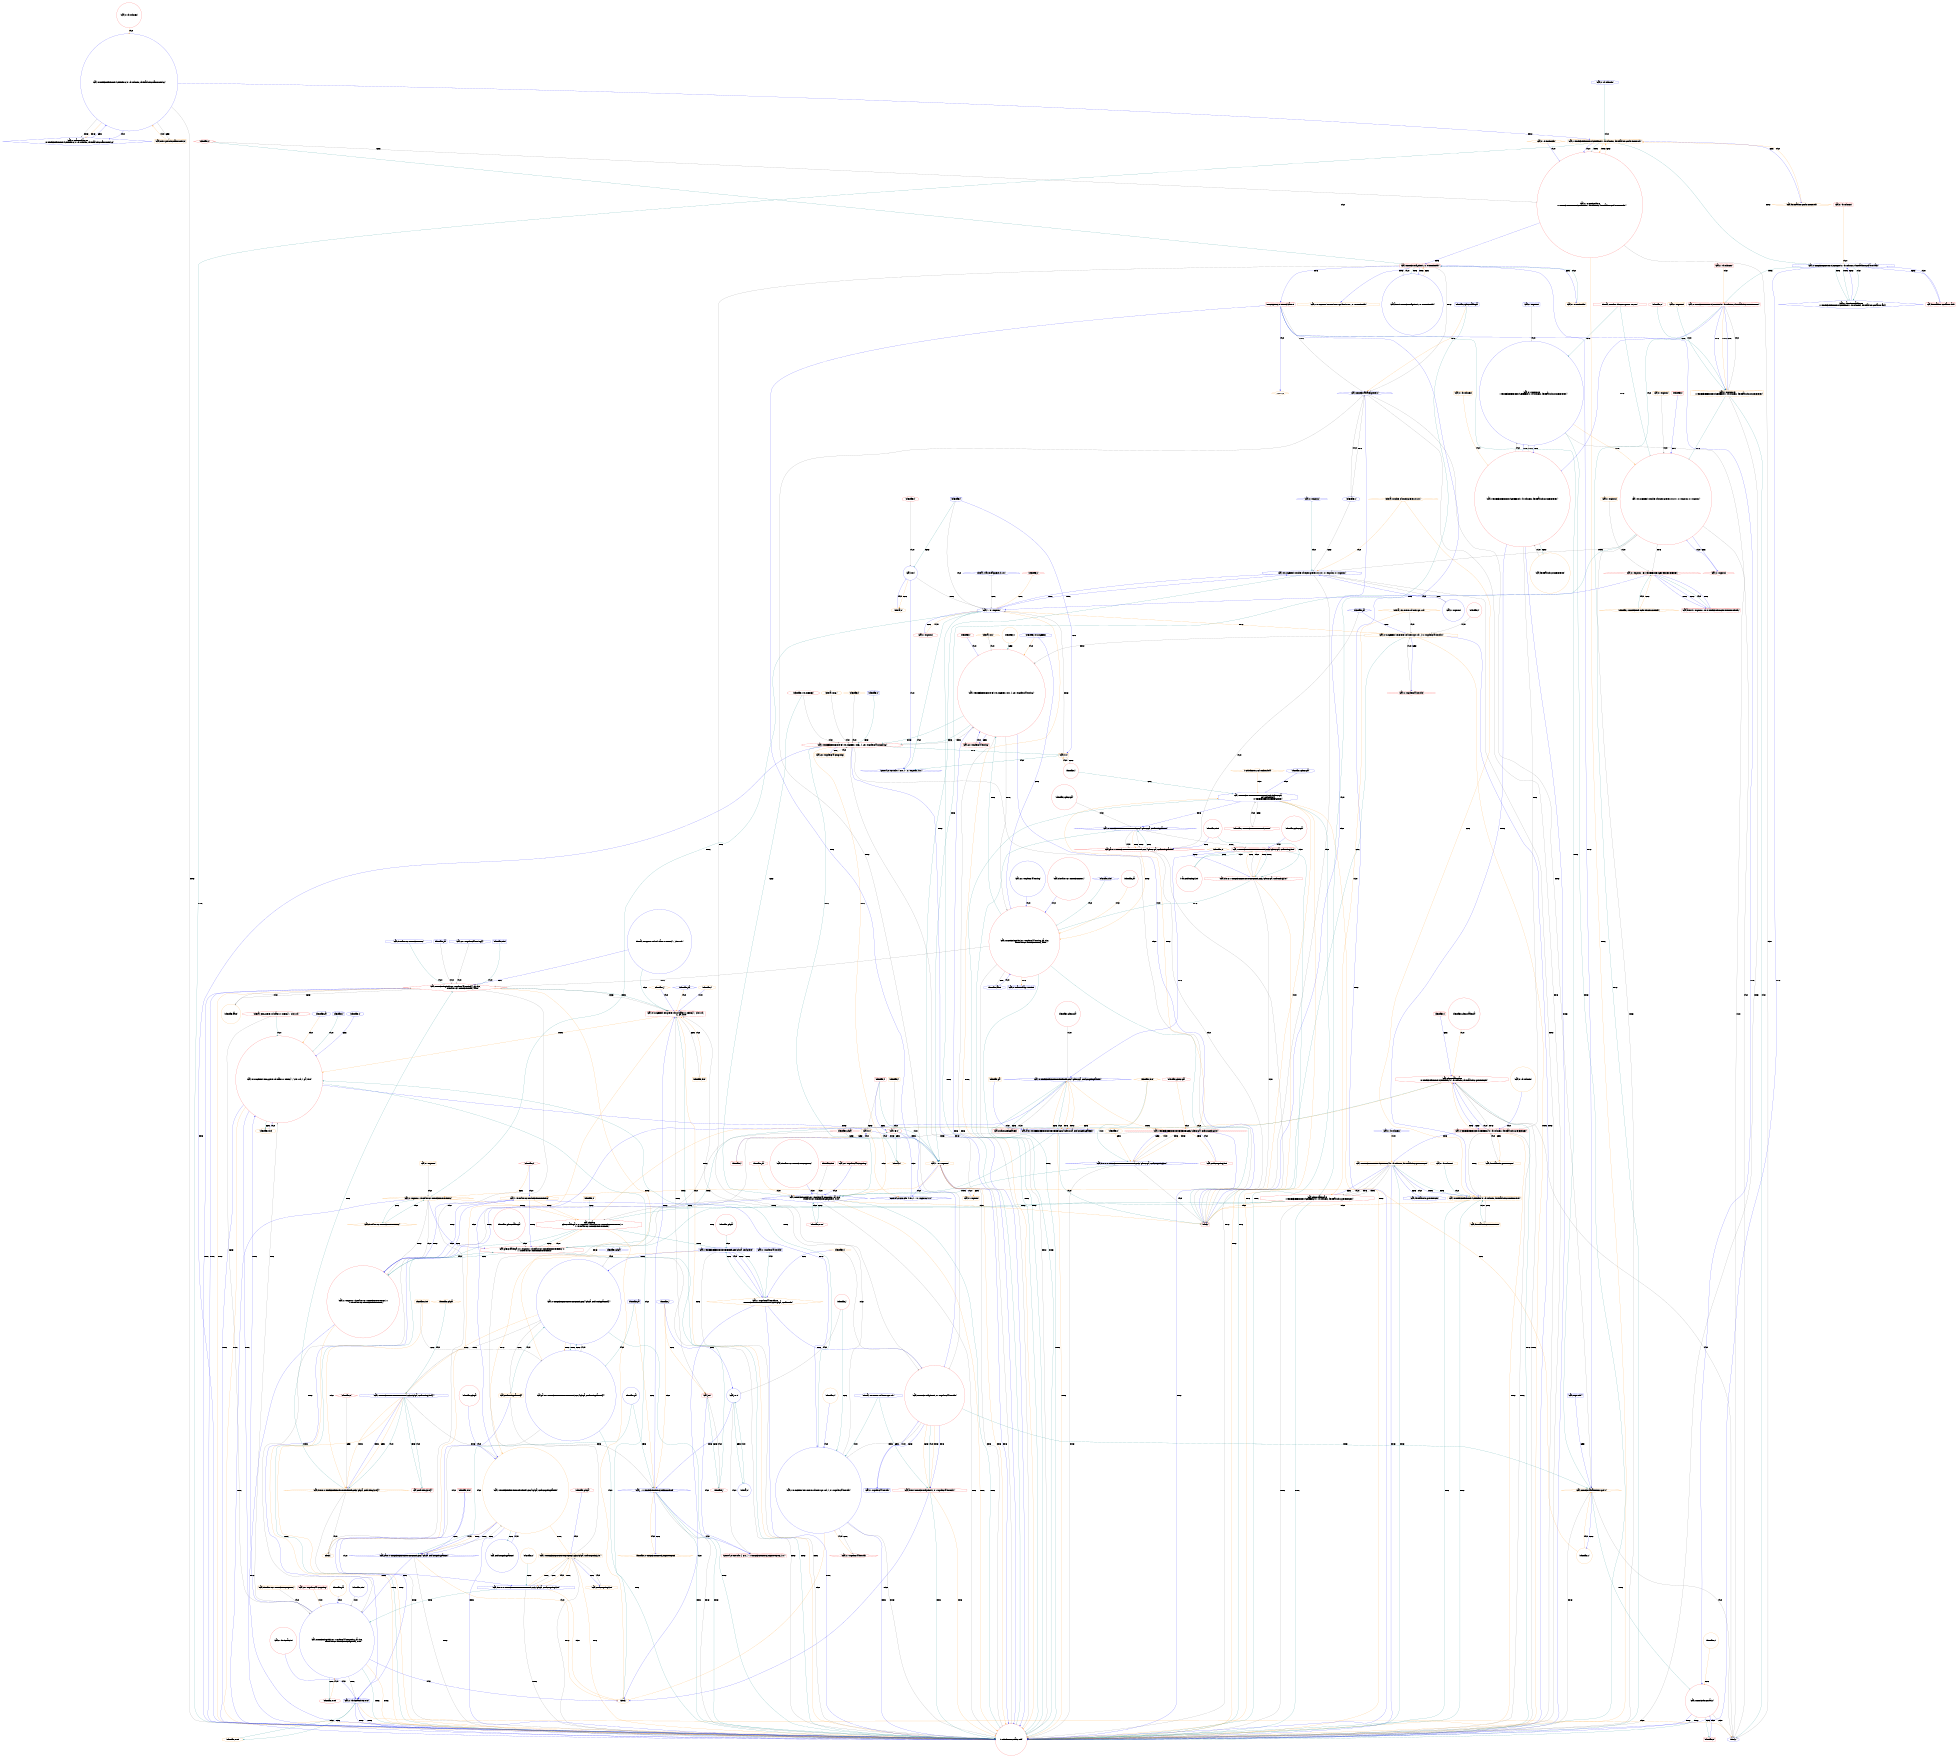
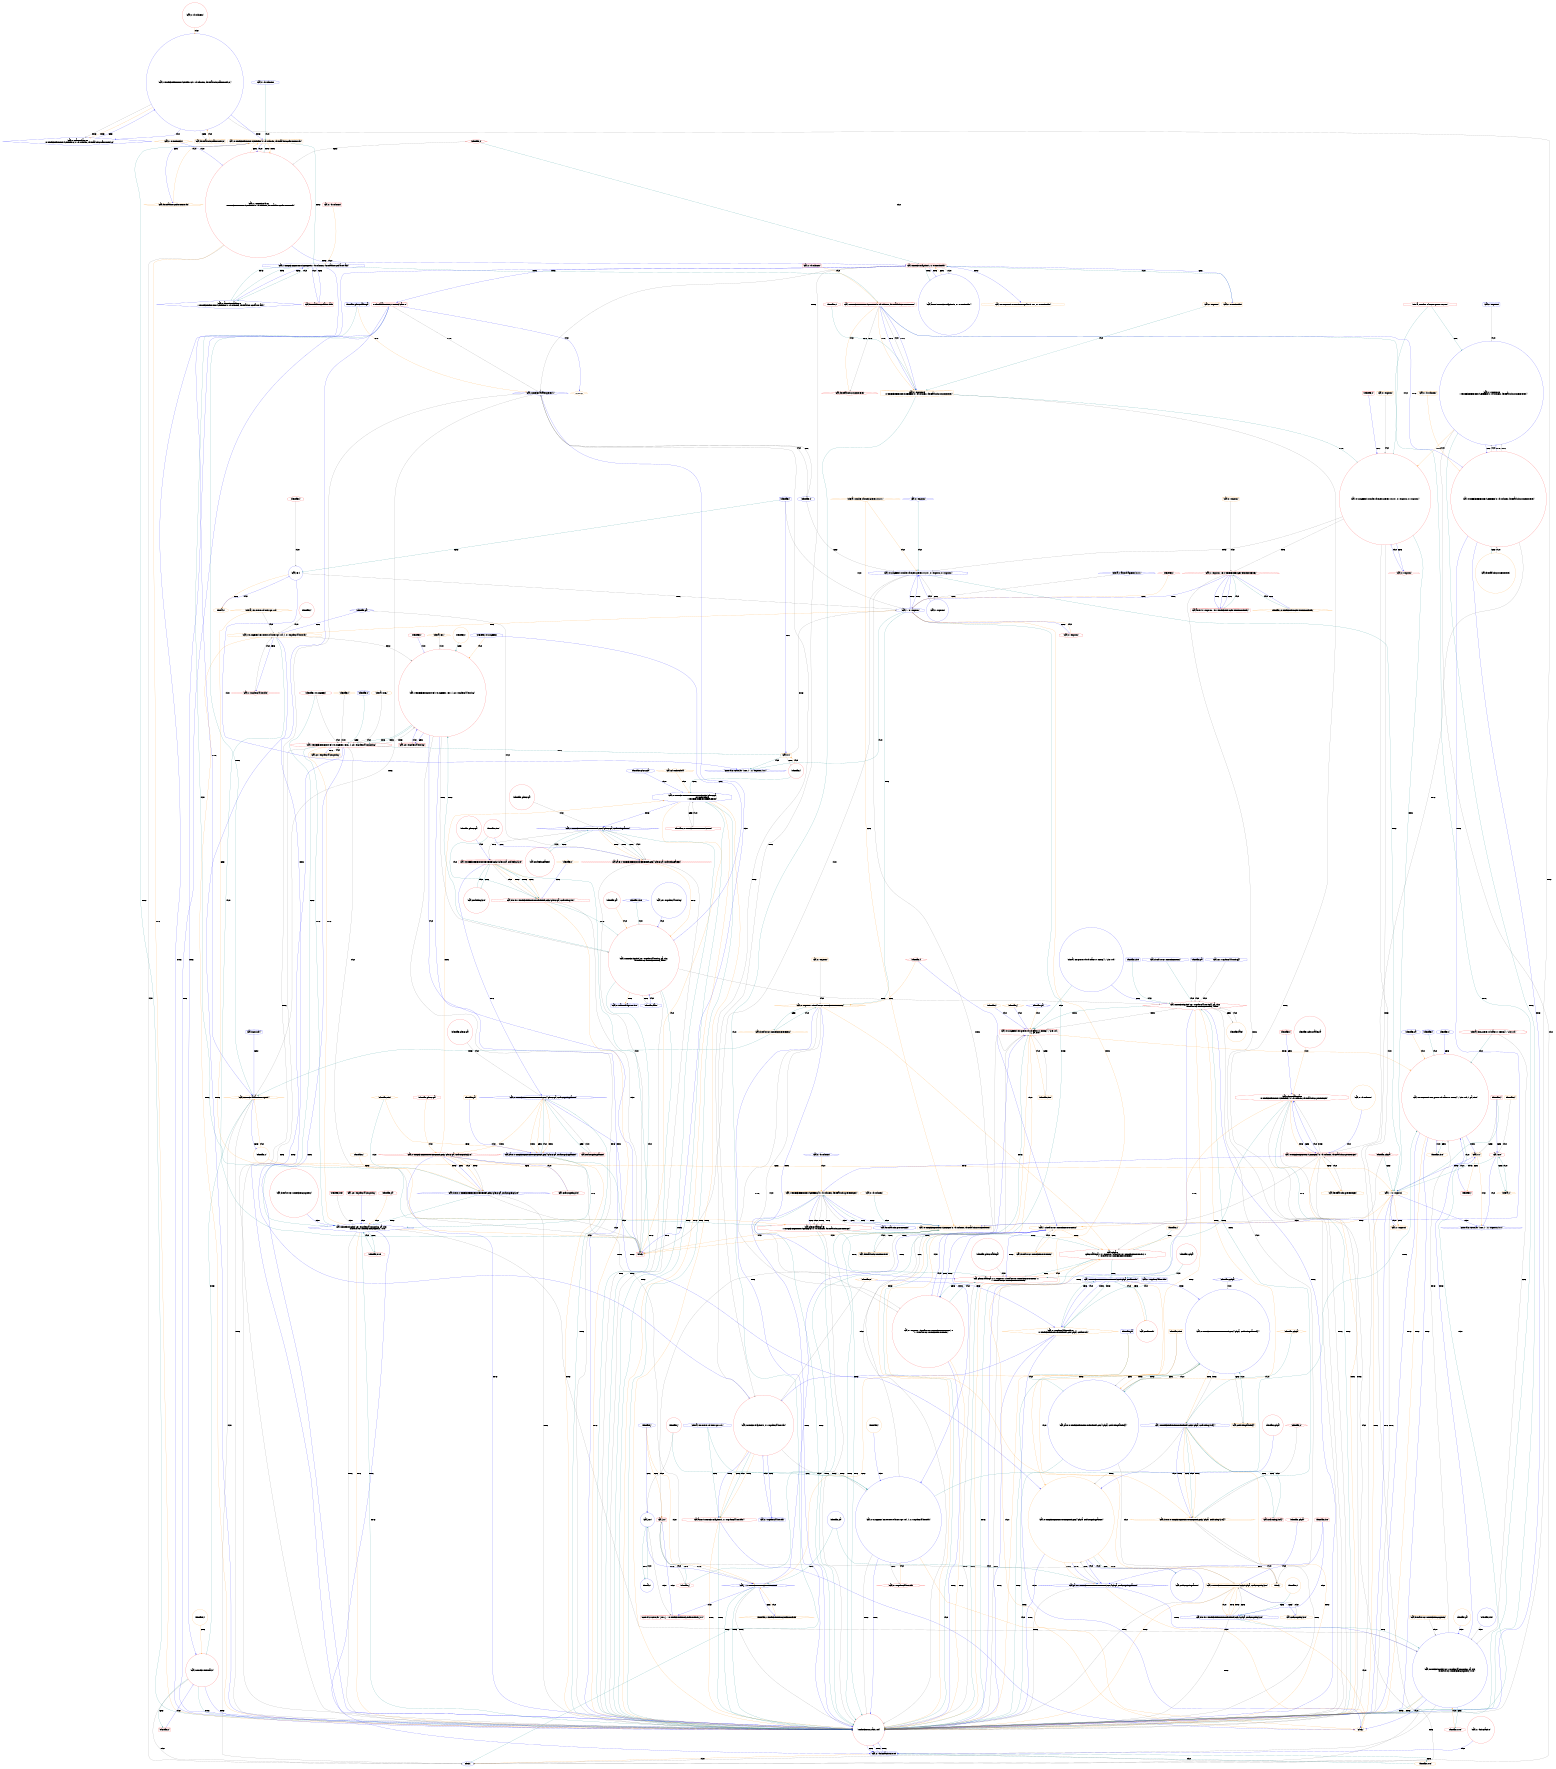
(170, 141) -> (210, 141)
(1280, 304) -> (390, 304)
none -> (850, 393)
(1647, 592) -> (1261, 591)
(1258, 771) -> (675, 771)
none -> (540, 862)
(1069, 879) -> none
(1189, 879) -> (476, 900)
(529, 1198) -> (1058, 1228)
(726, 1250) -> (1111, 1280)
none -> (1034, 1254)
none -> (1323, 1276)
none -> (1147, 1331)
(1275, 1444) -> (499, 1050)
(582, 1445) -> (693, 1566)
(650, 1523) -> (770, 1601)
(335, 1553) -> (869, 1749)
(313, 1588) -> none
(1702, 1701) -> (202, 1670)
